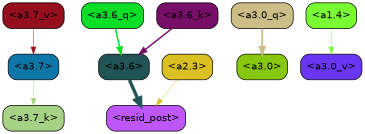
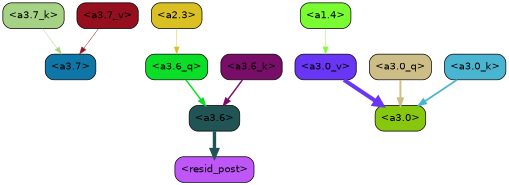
none -> (475, 67)
(33, 89) -> (50, 39)
(169, 90) -> (177, 38)
none -> (360, 91)
